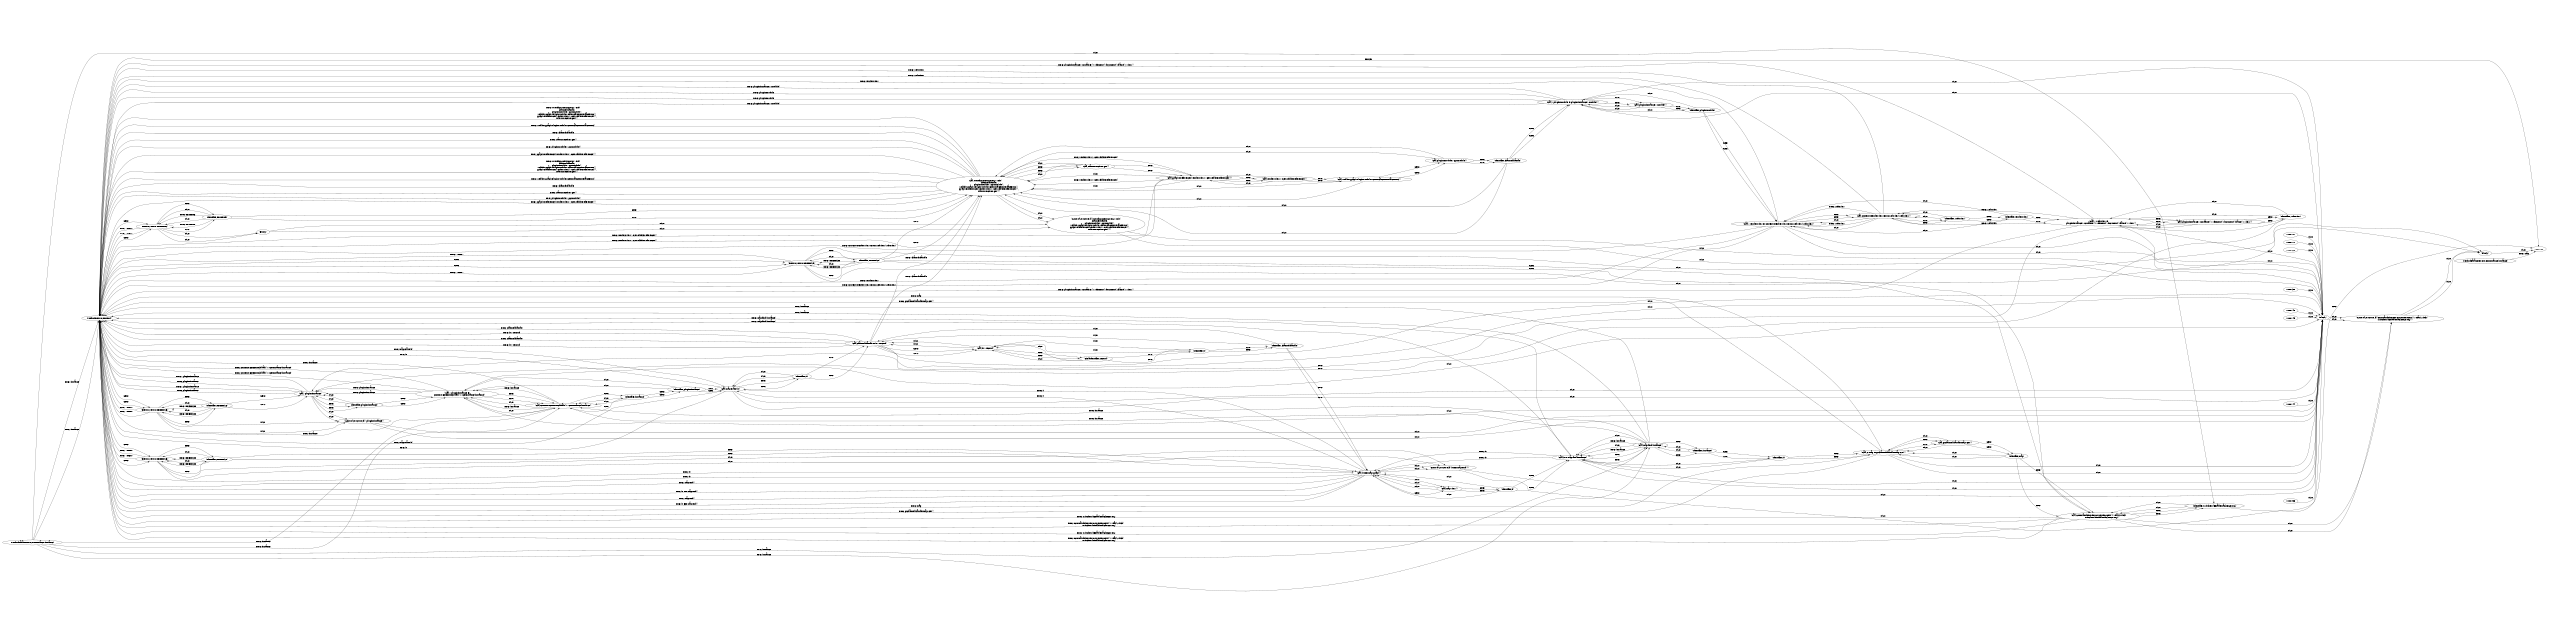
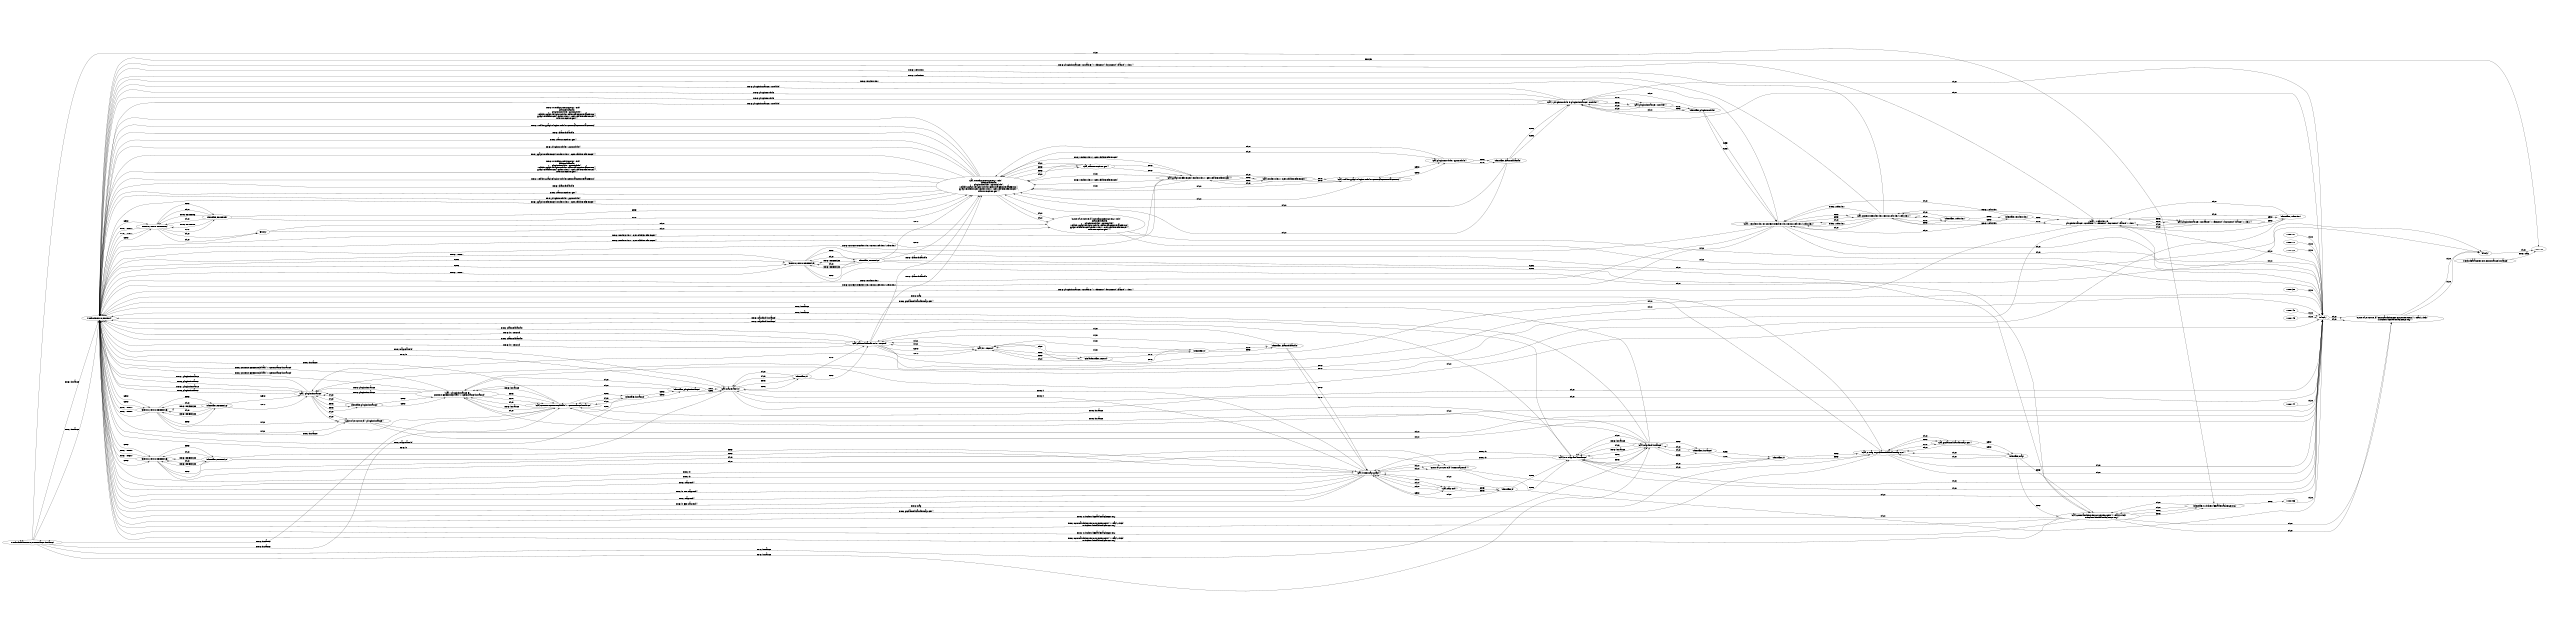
(2327, 341) -> (2260, 503)
(1449, 489) -> (1449, 489)
